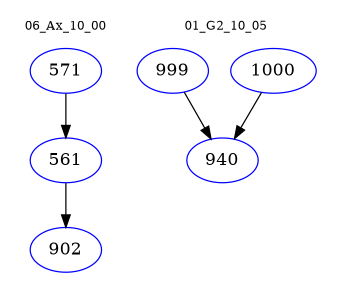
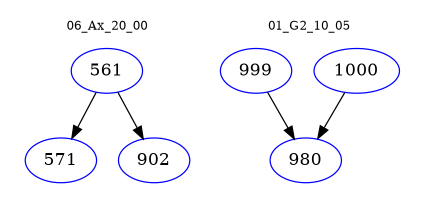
(66, 27) -> (108, 27)
(66, 110) -> (87, 110)
(223, 160) -> (306, 160)
